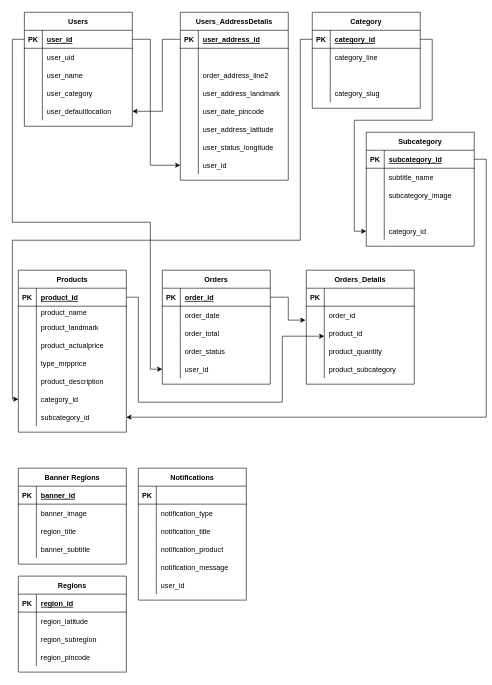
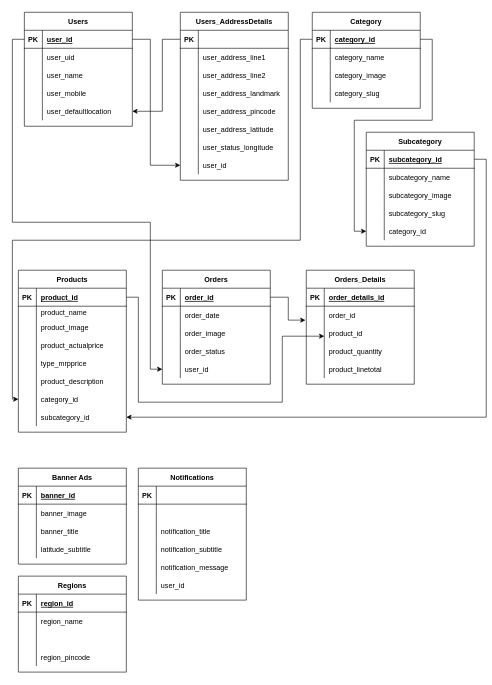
(243, 39) -> none
none -> (243, 57)
(359, 58) -> (361, 58)
none -> (375, 75)
(239, 76) -> (237, 76)
(73, 94) -> (67, 94)
(236, 112) -> (242, 112)
(413, 178) -> (421, 178)
none -> (429, 213)
none -> (369, 297)
(72, 328) -> (66, 328)
(206, 334) -> (206, 334)
(367, 370) -> (360, 370)
(72, 478) -> (72, 478)
(201, 513) -> none
(62, 532) -> (63, 532)
(69, 550) -> (71, 550)
(198, 550) -> (198, 550)
(68, 622) -> (62, 622)
(81, 639) -> none
